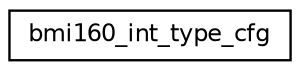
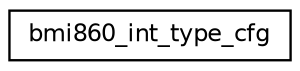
(150, 35) -> (150, 35)
